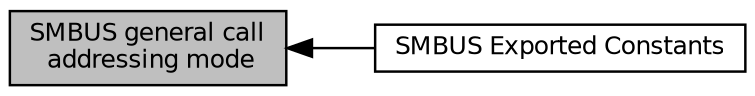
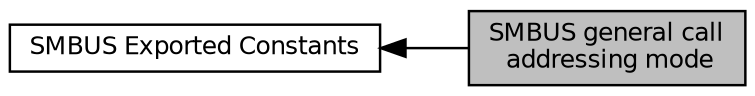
(344, 48) -> (437, 48)
